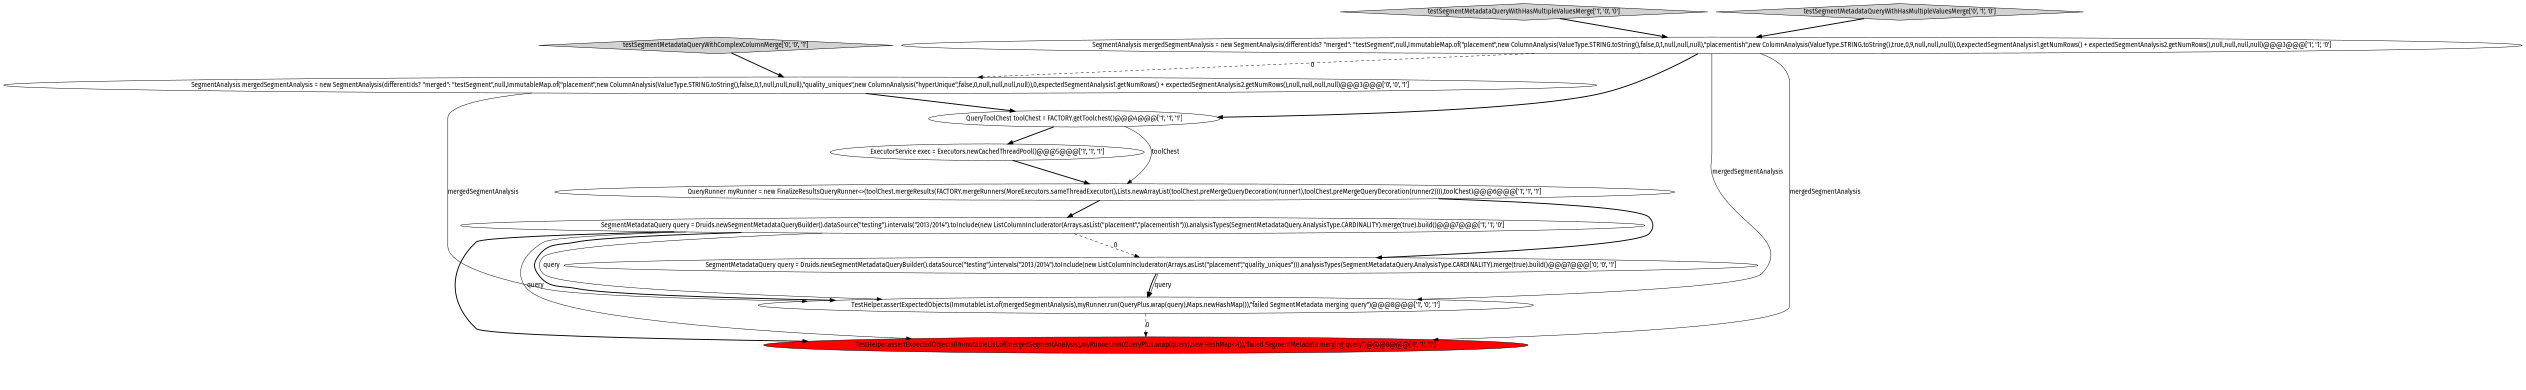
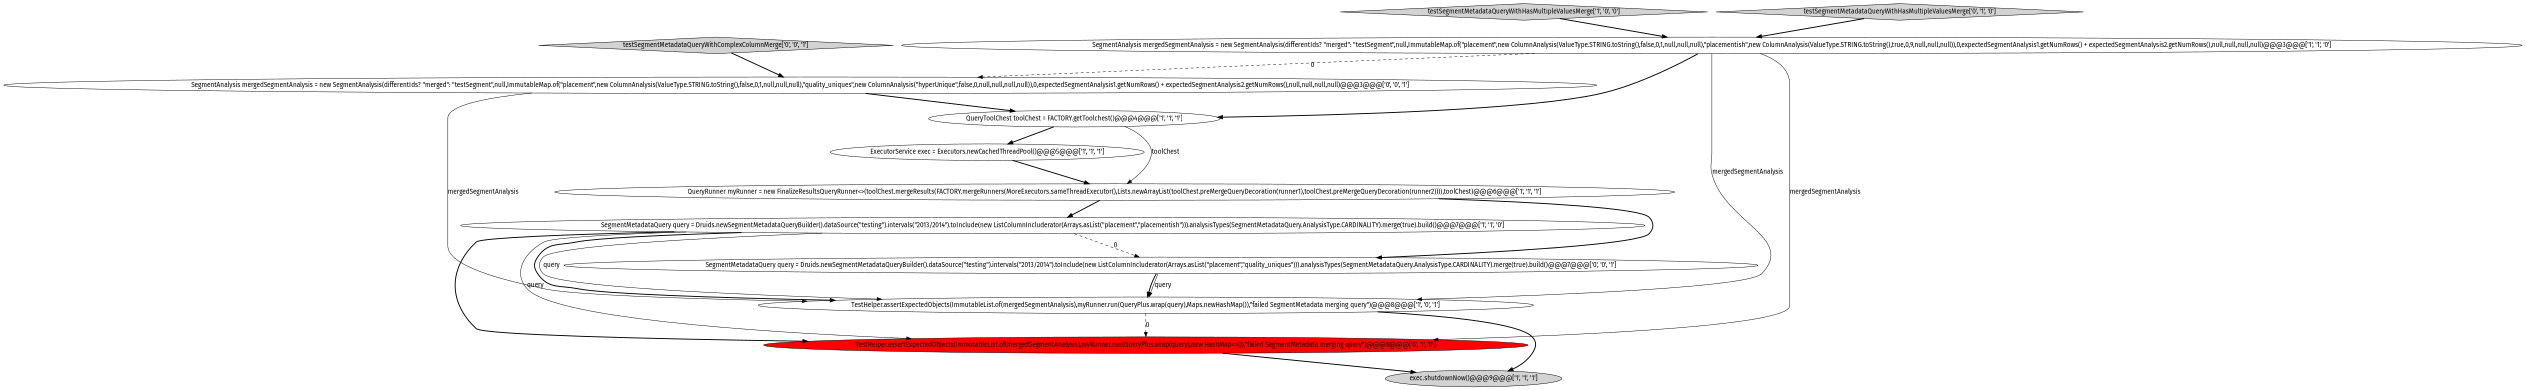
none -> (1474, 379)
